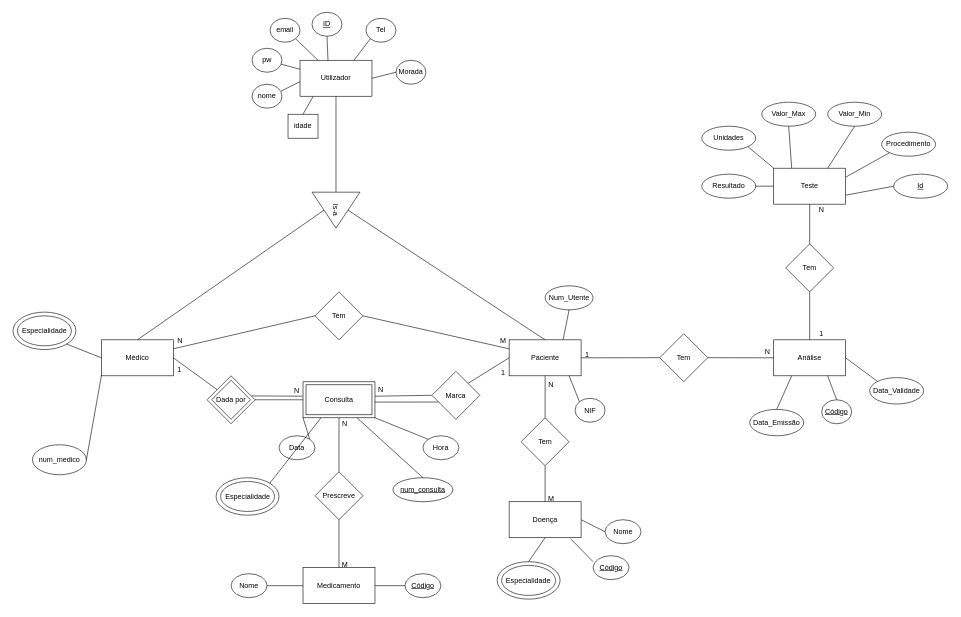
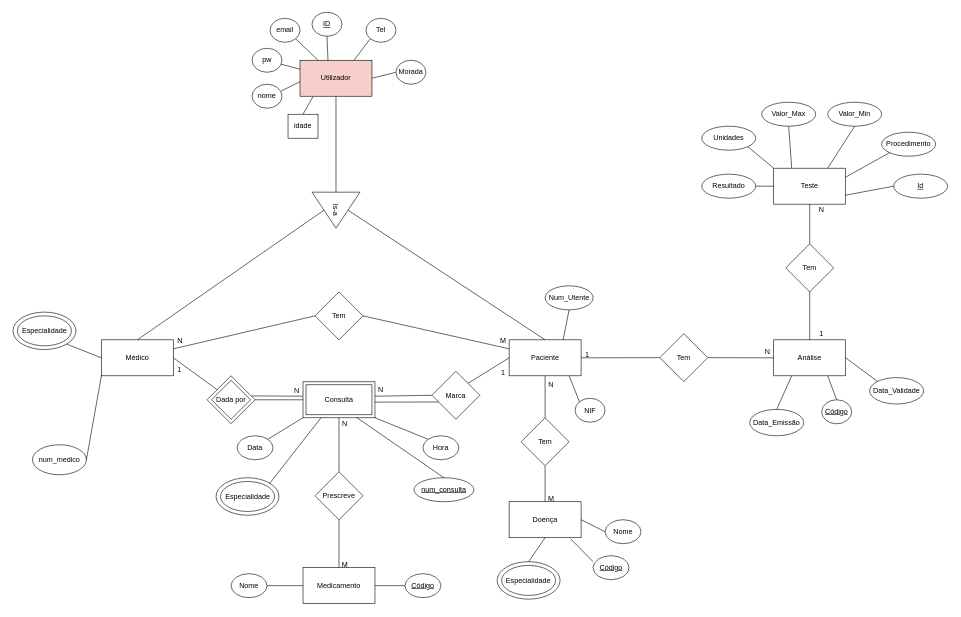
(336, 78) -> (336, 78)
(297, 448) -> (255, 448)
(423, 490) -> (444, 490)
